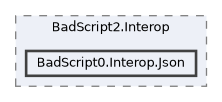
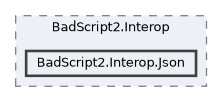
(111, 63) -> (111, 63)
